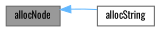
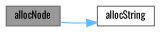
(84, 9) -> (74, 23)
